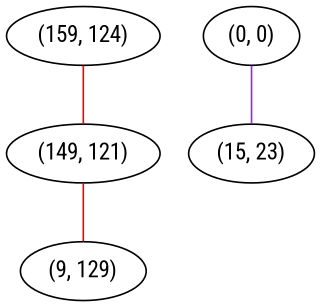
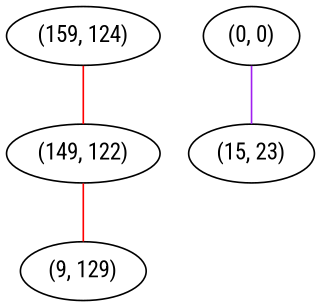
(83, 154) -> (83, 154)
